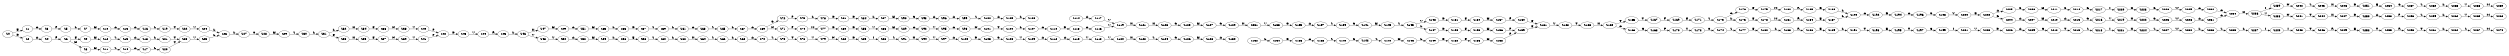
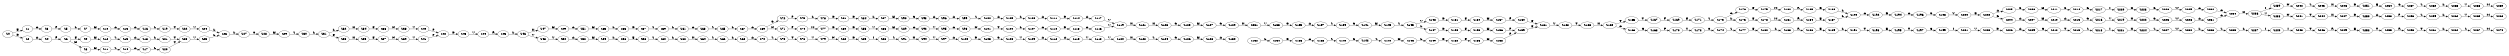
none -> (1054, 19)
